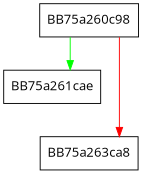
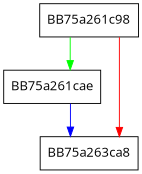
(89, 20) -> (89, 20)
none -> (70, 115)
